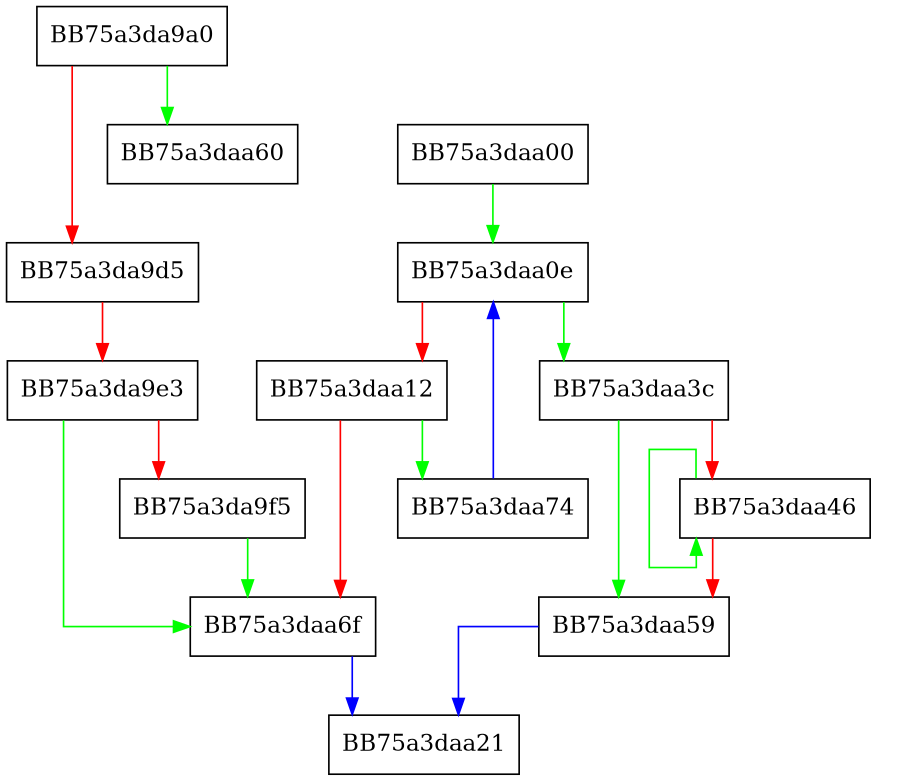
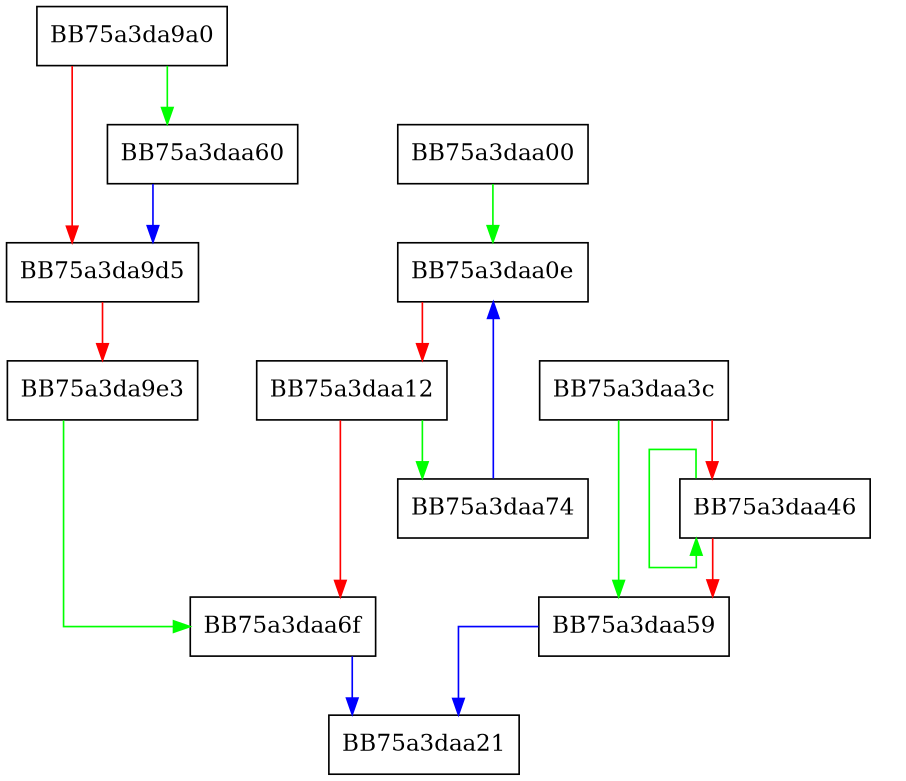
none -> (153, 205)
(564, 323) -> none
(212, 508) -> none
